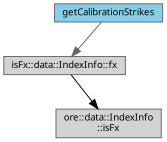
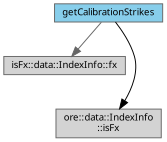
(81, 88) -> (135, 60)
